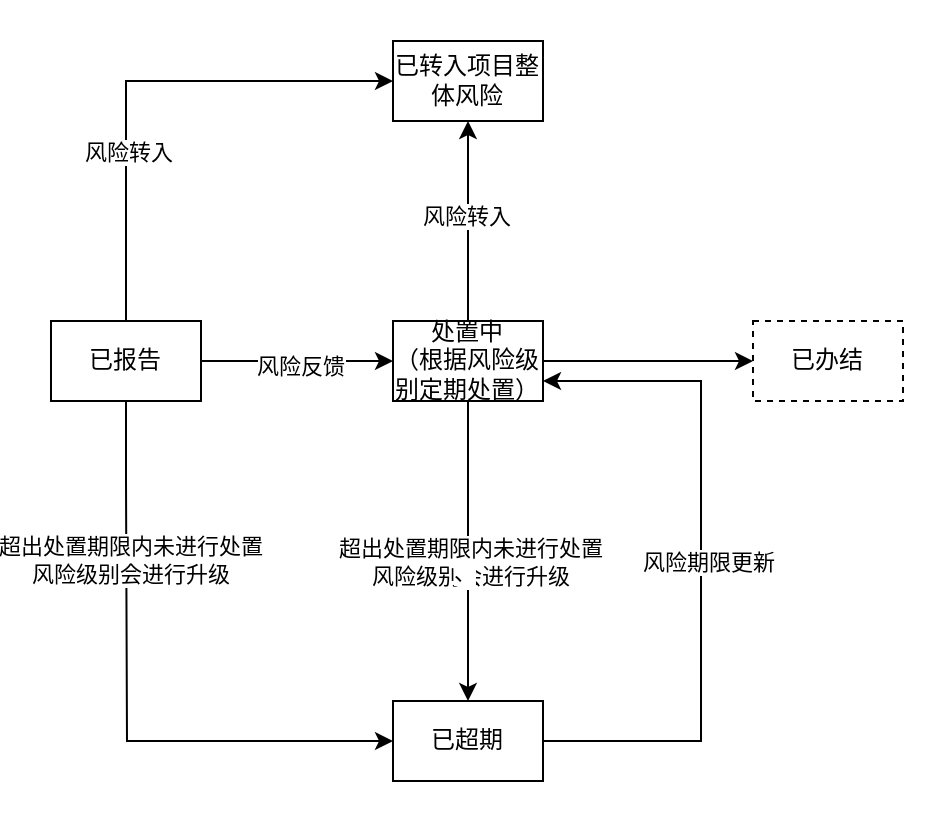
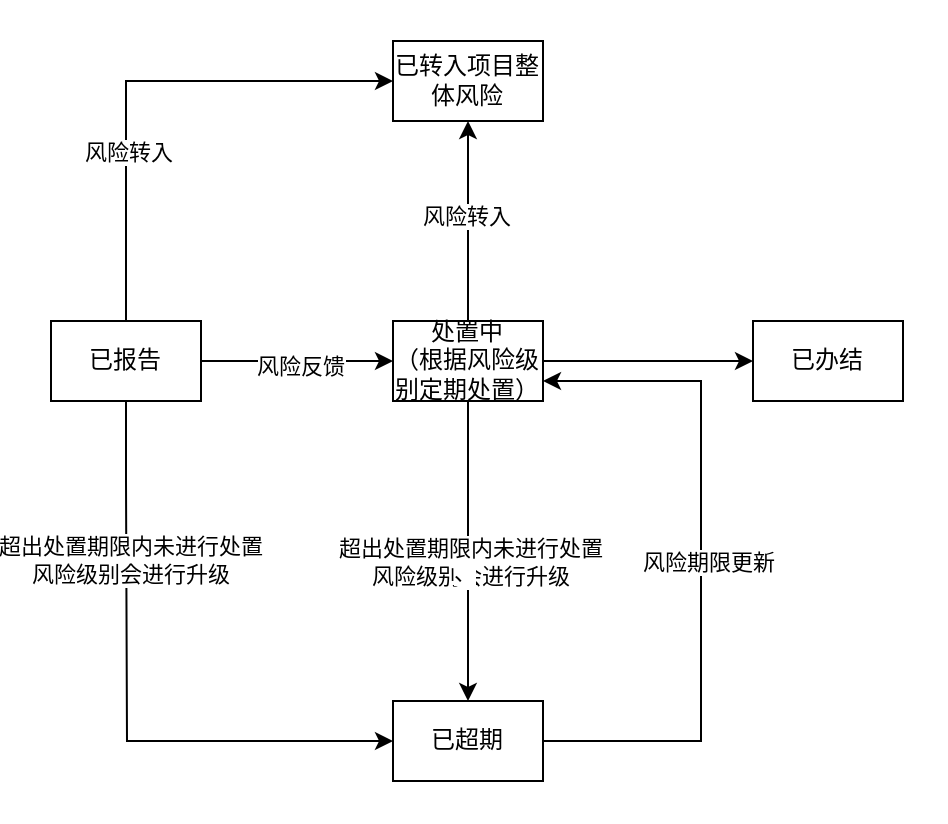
(828, 361) -> (828, 361)
